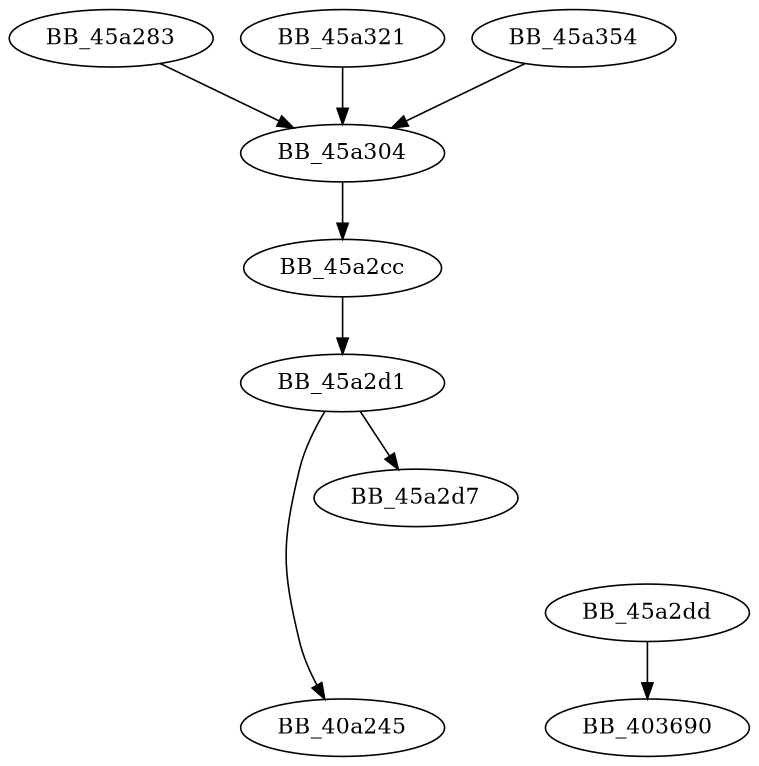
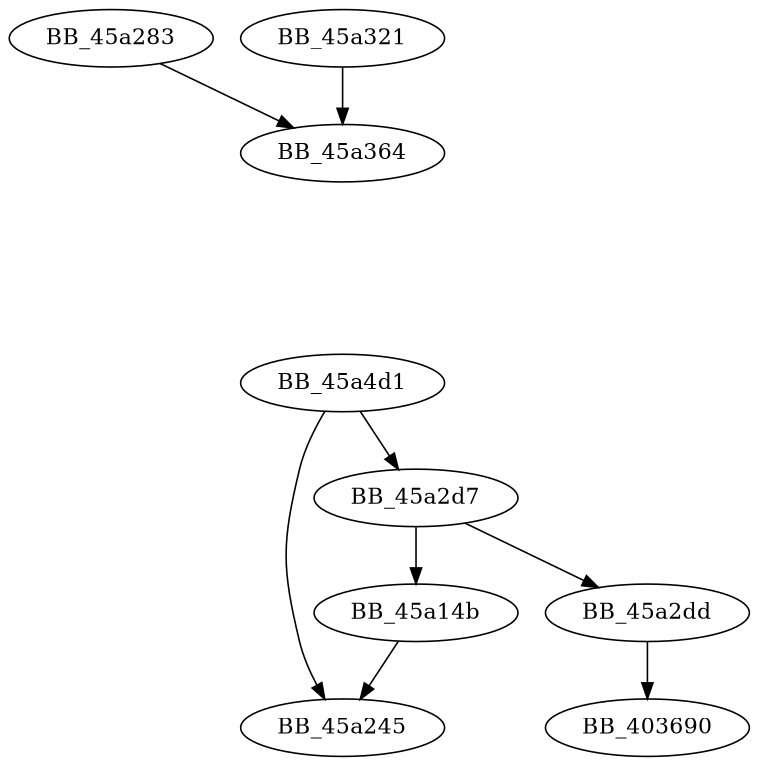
(574, 38) -> none
(343, 153) -> (343, 153)
(343, 268) -> none
(343, 383) -> (343, 383)
none -> (525, 552)
none -> (416, 613)
(343, 728) -> (343, 728)
